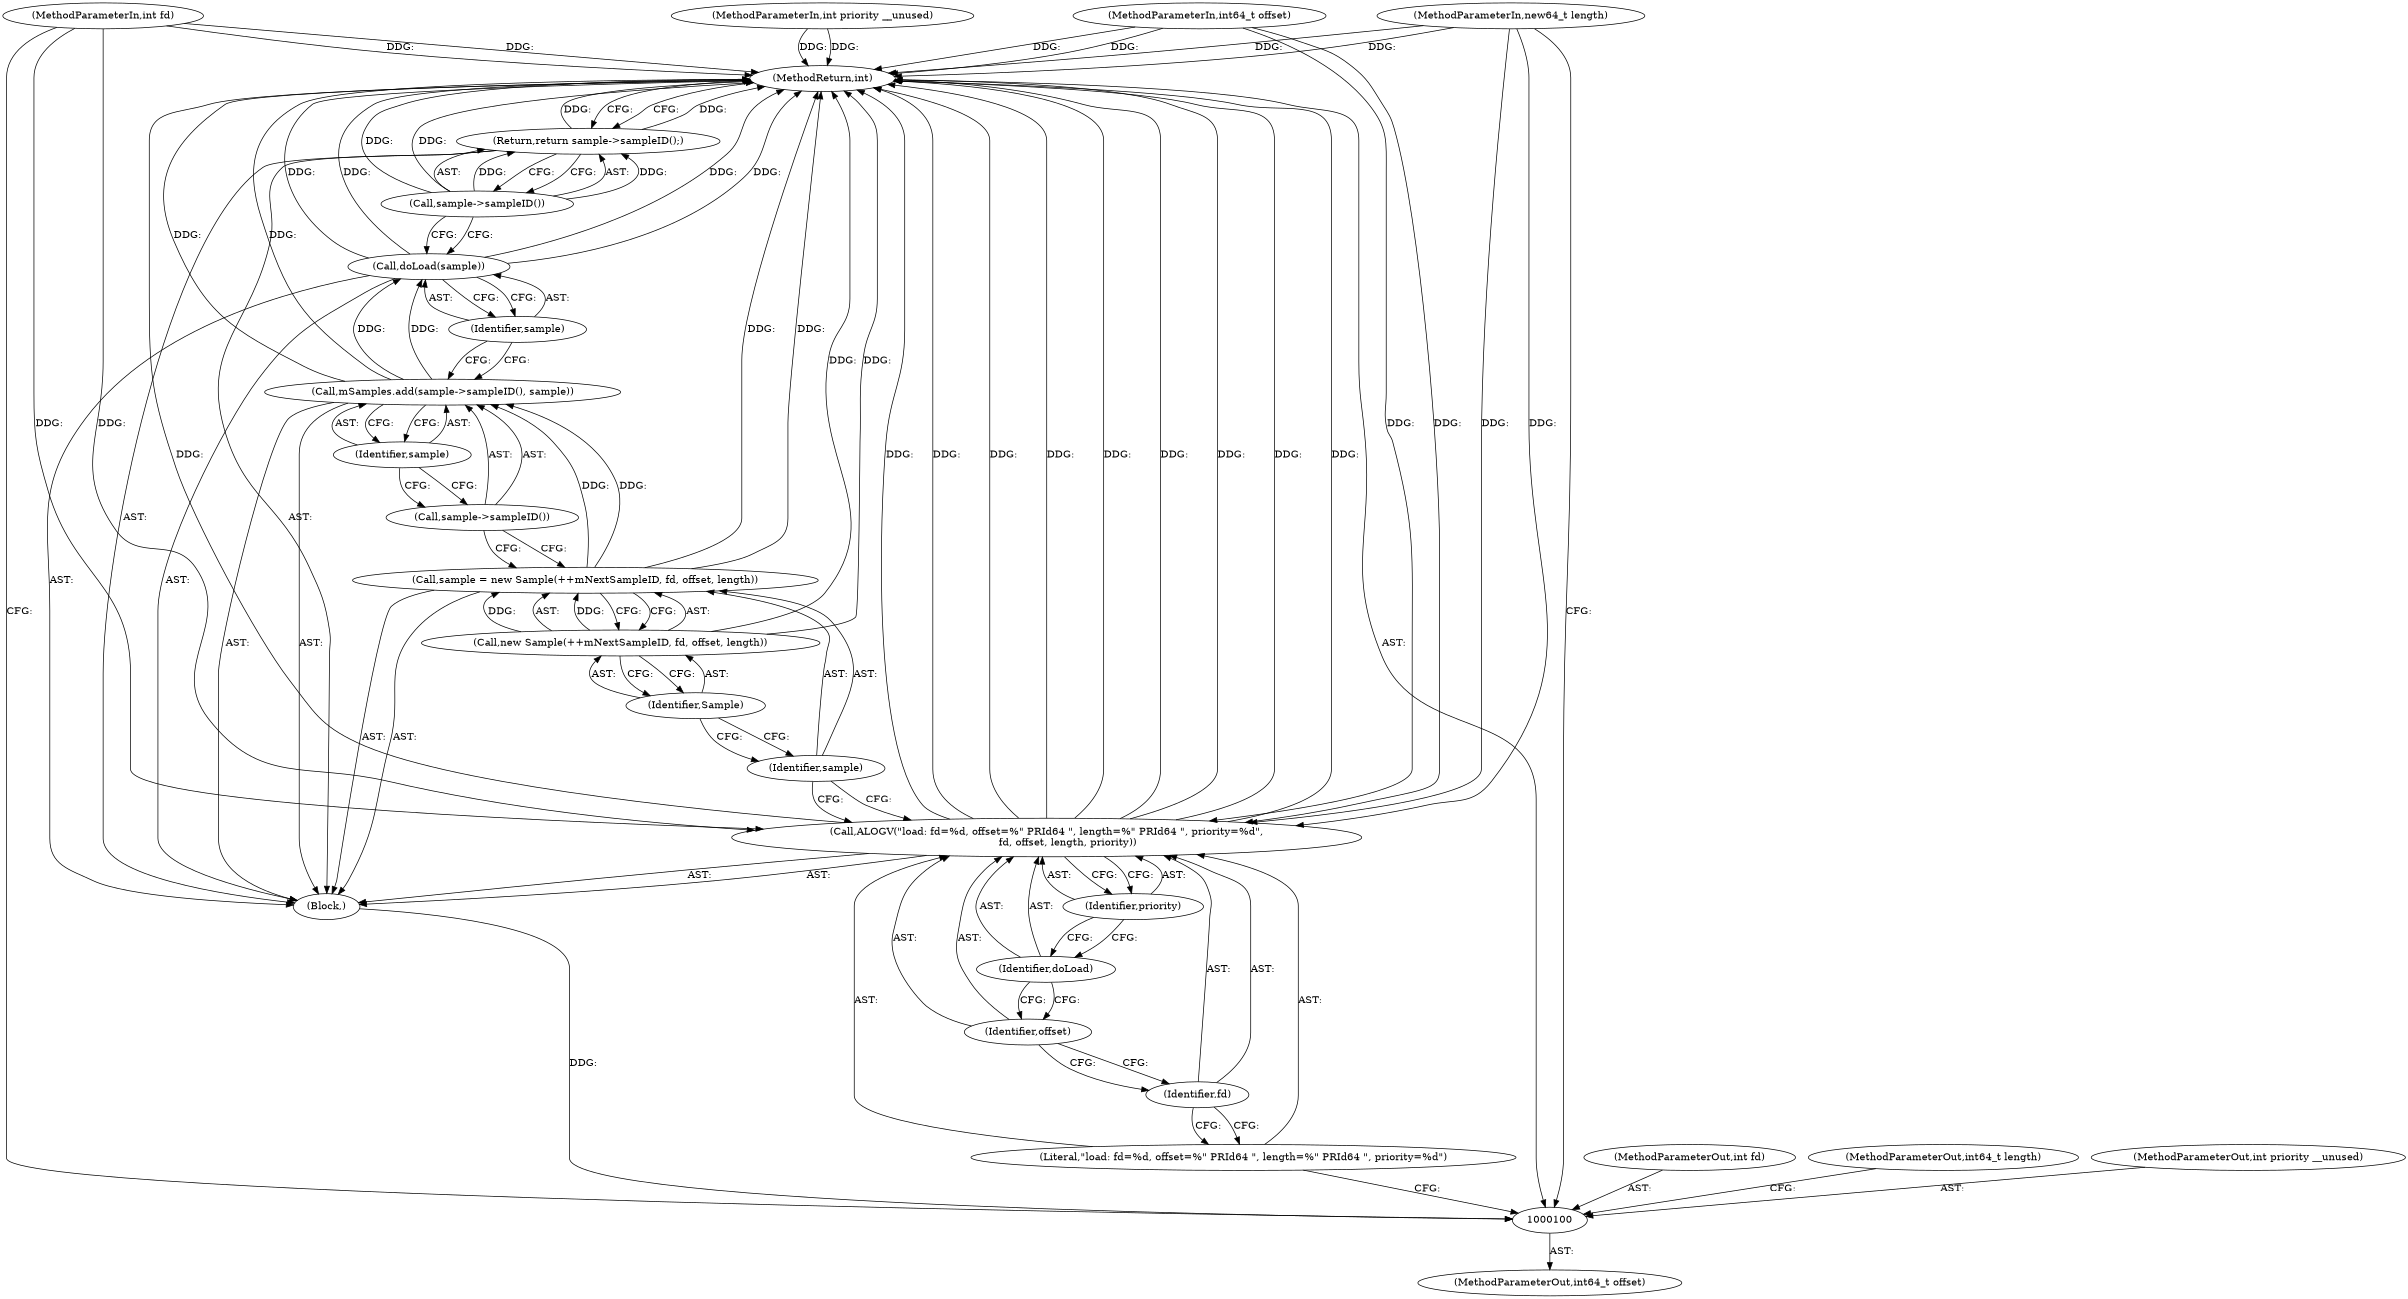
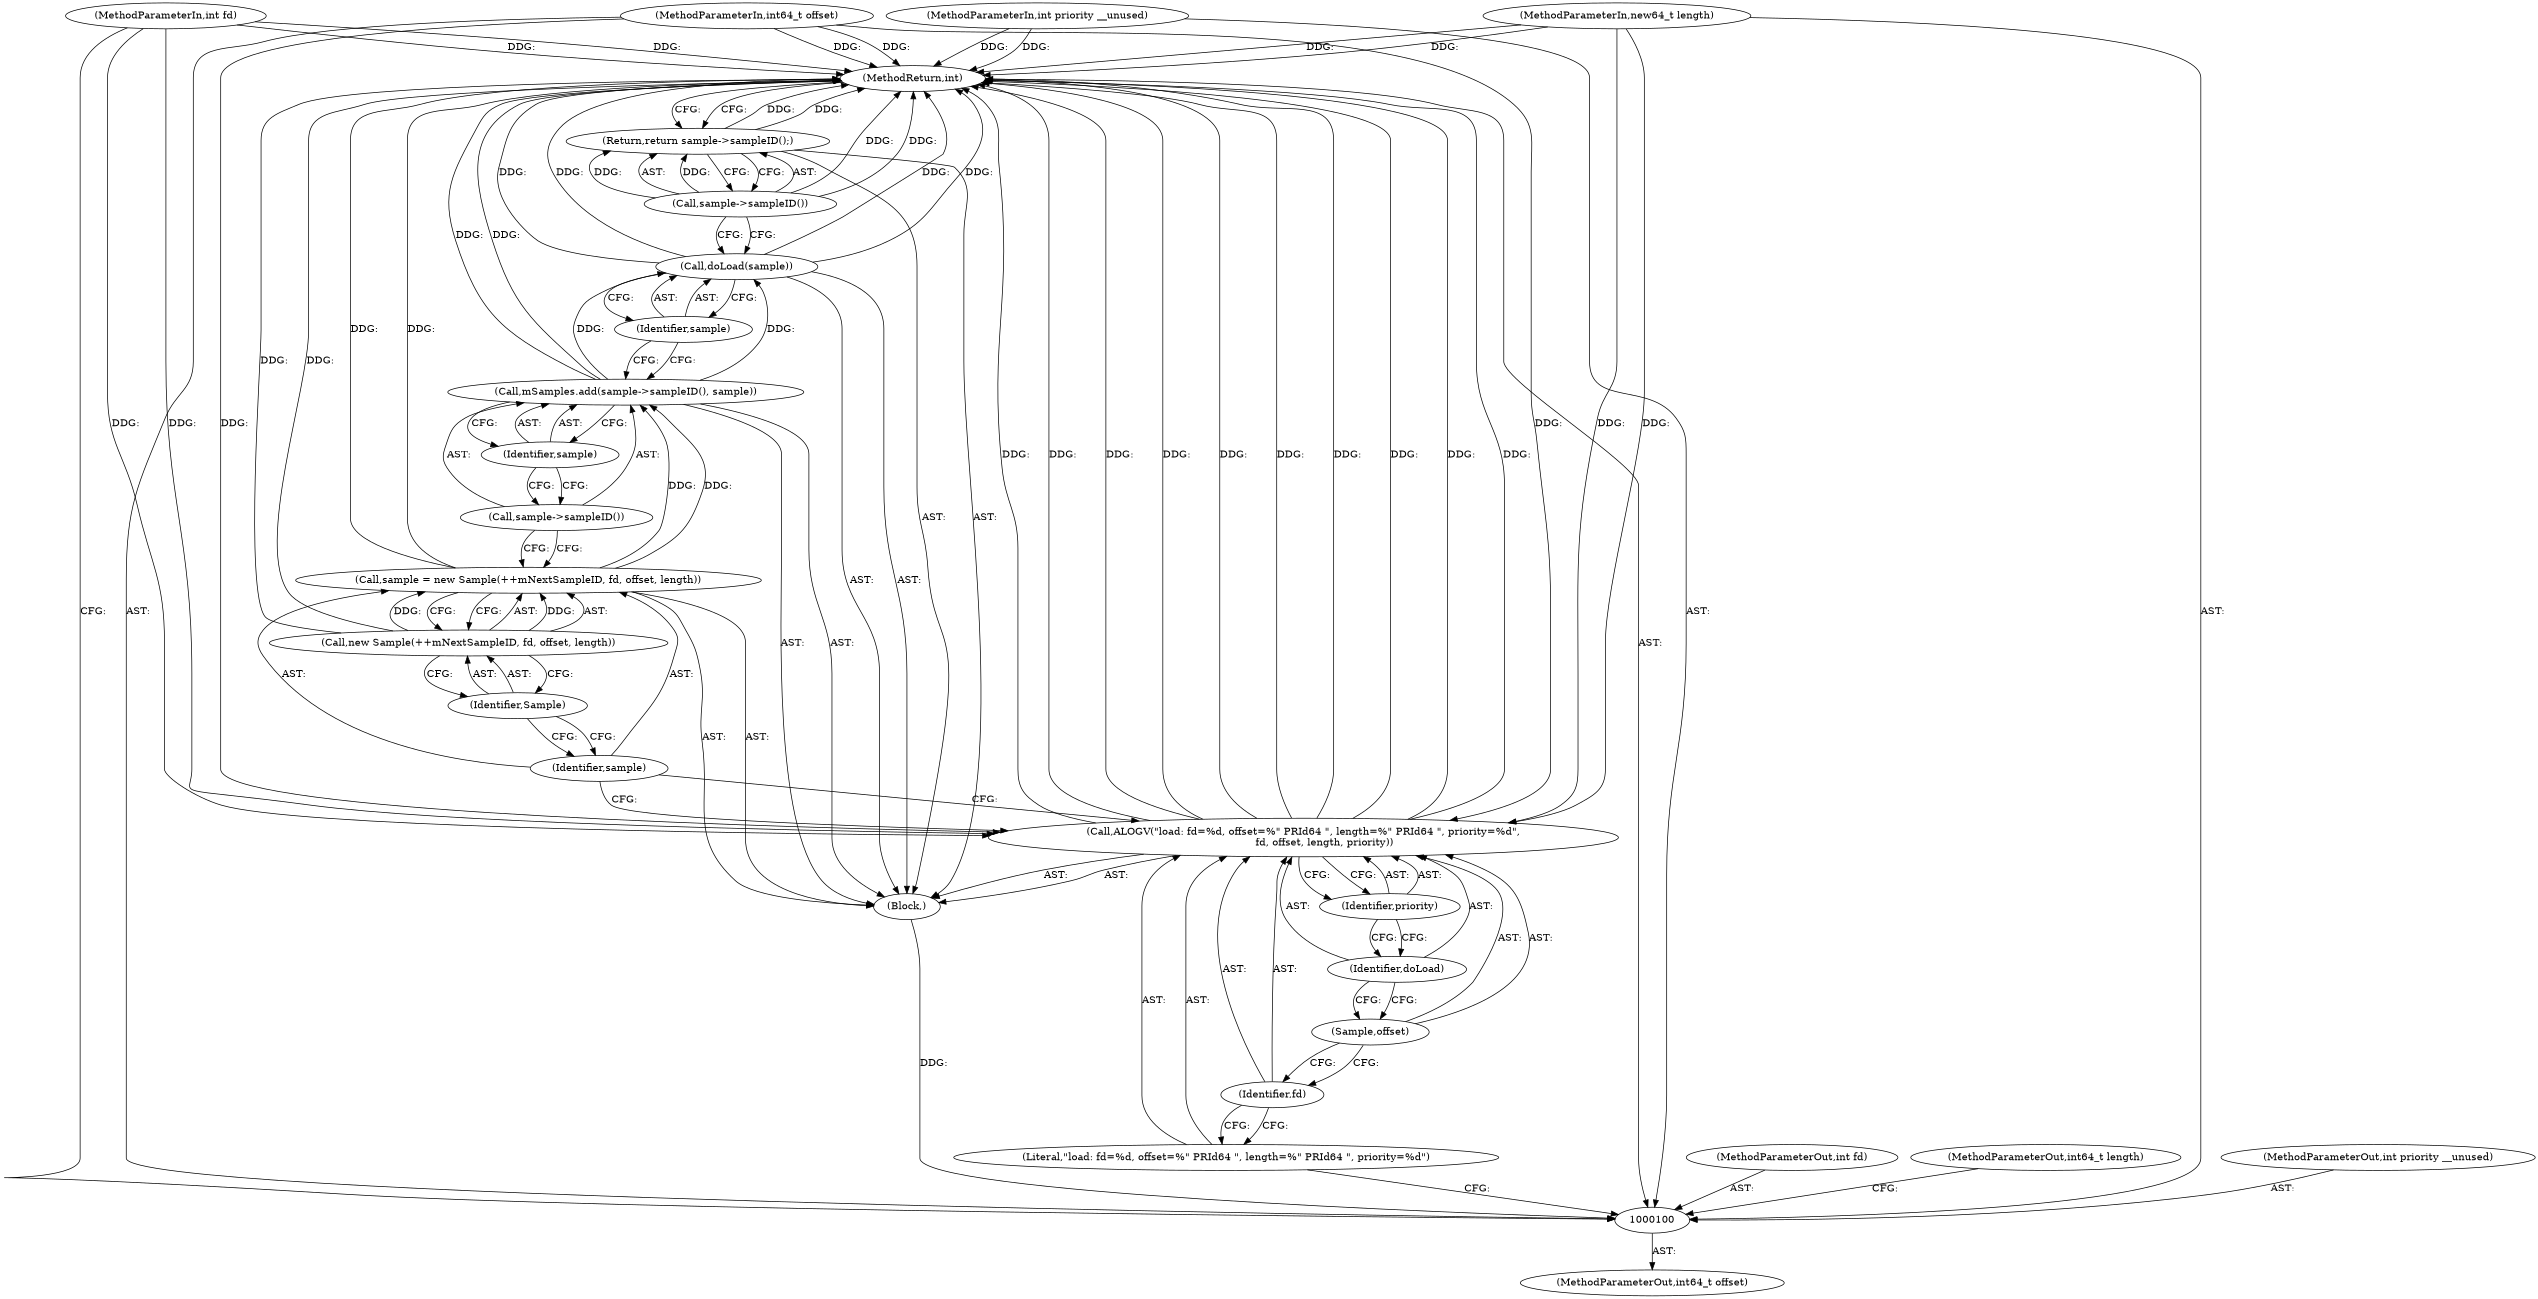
none -> (1667, 409)
(1580, 612) -> (2215, 612)
(1028, 1032) -> (1370, 1032)
none -> (126, 1130)
